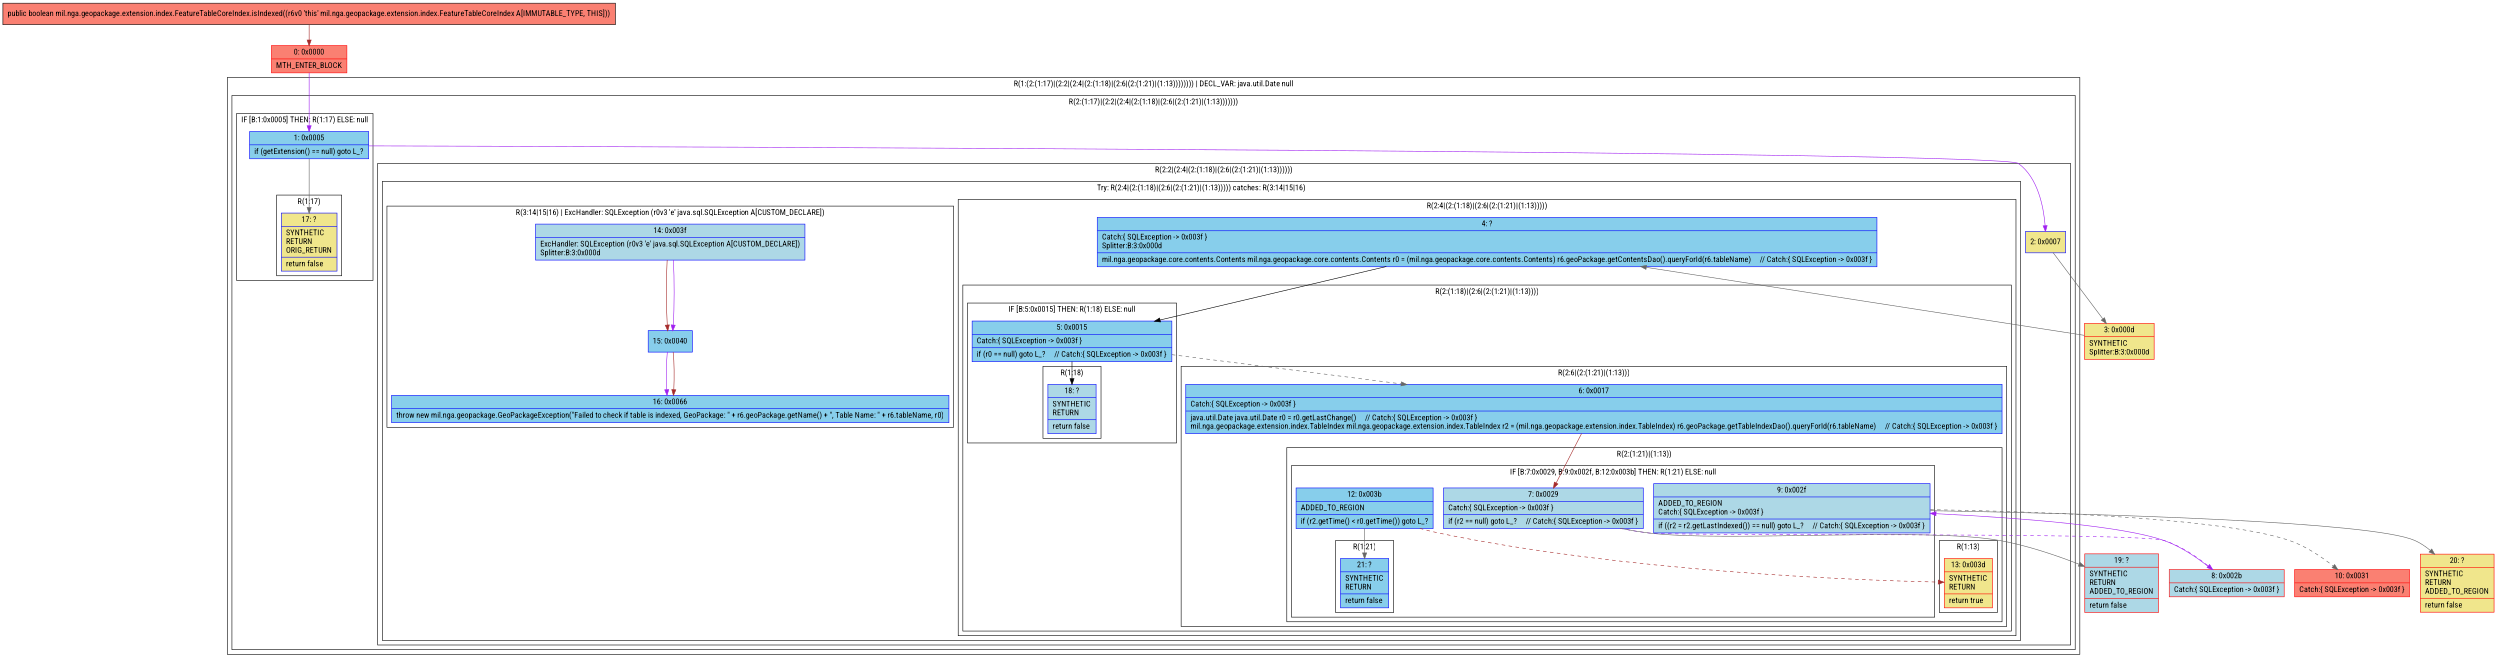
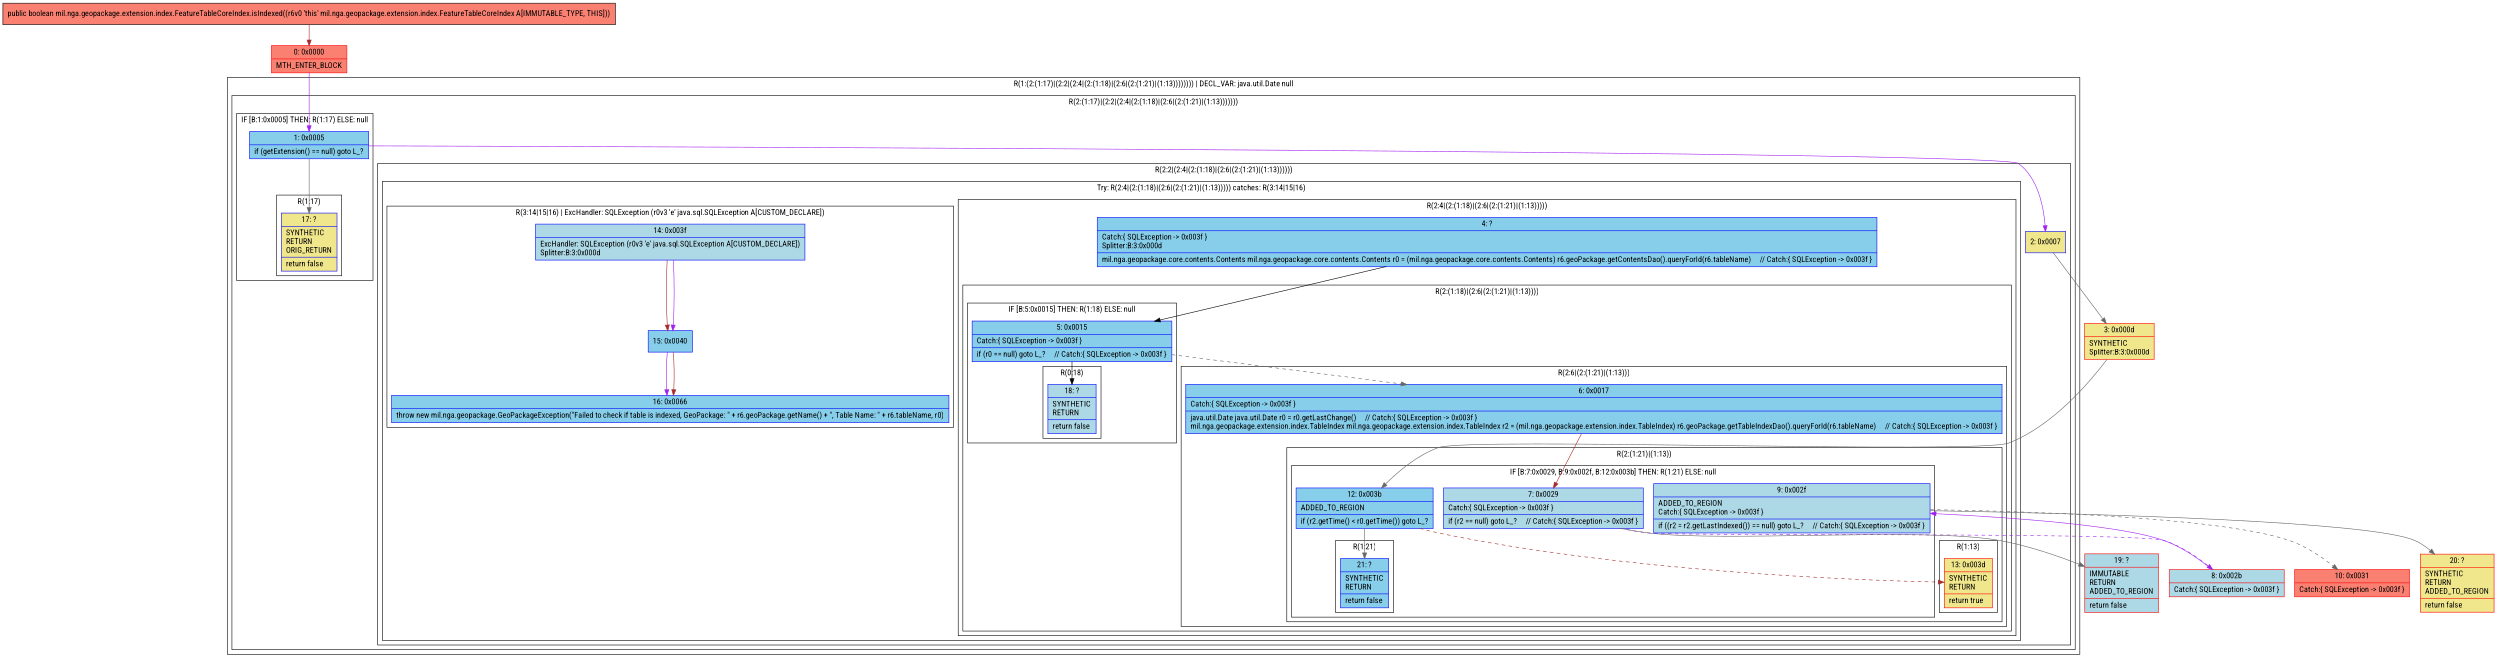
(1865, 301) -> (1757, 446)
(1072, 373) -> (1072, 373)
(2109, 574) -> (2109, 574)
